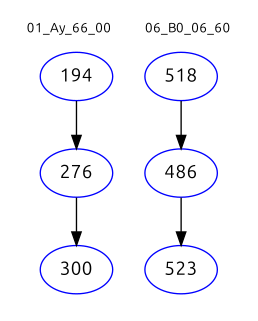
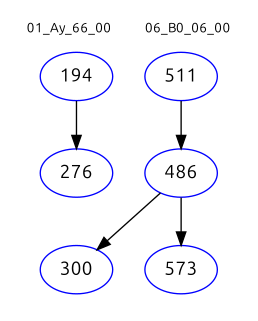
(188, 29) -> (188, 29)
(181, 76) -> (181, 76)
(76, 215) -> (143, 208)
(181, 270) -> (181, 270)
